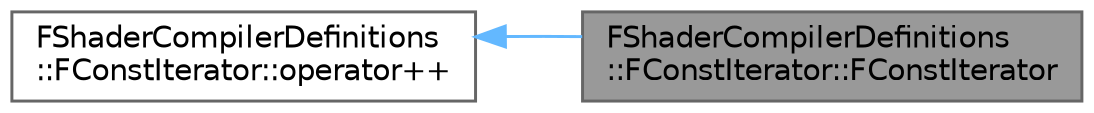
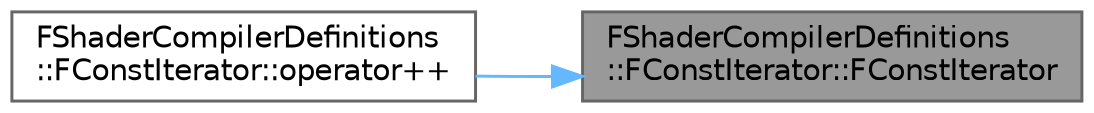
(544, 36) -> (514, 76)
